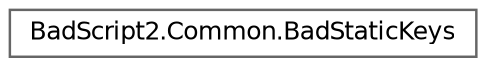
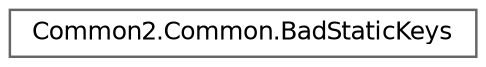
(243, 33) -> (243, 33)
